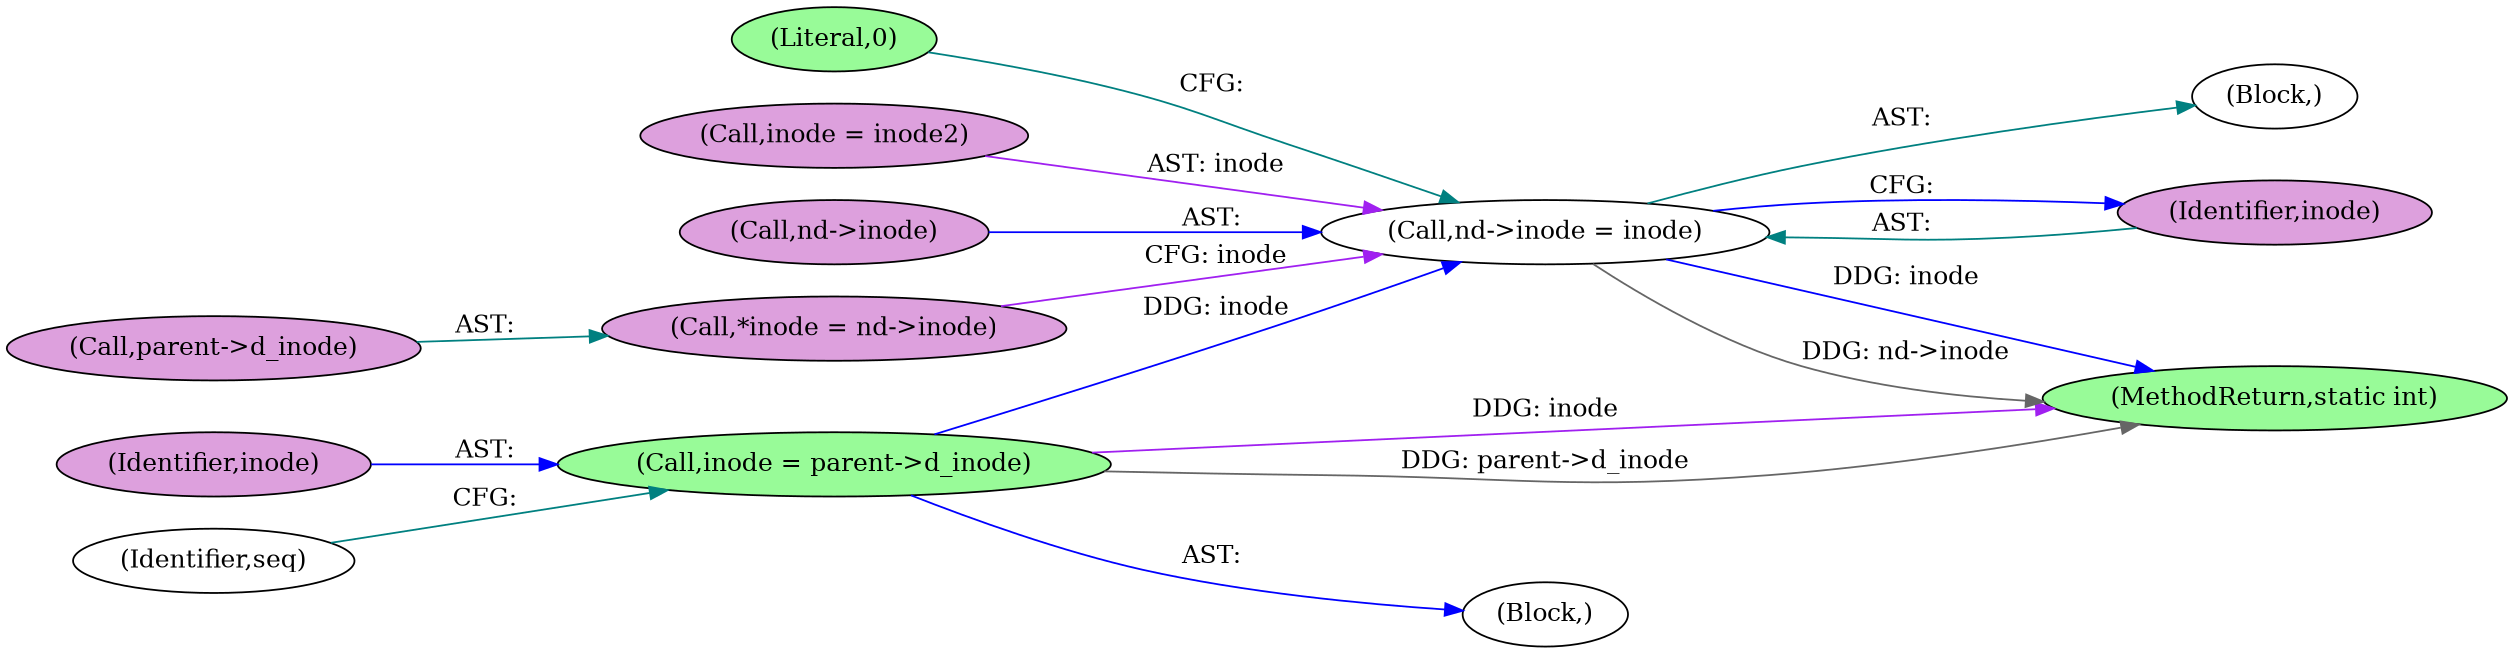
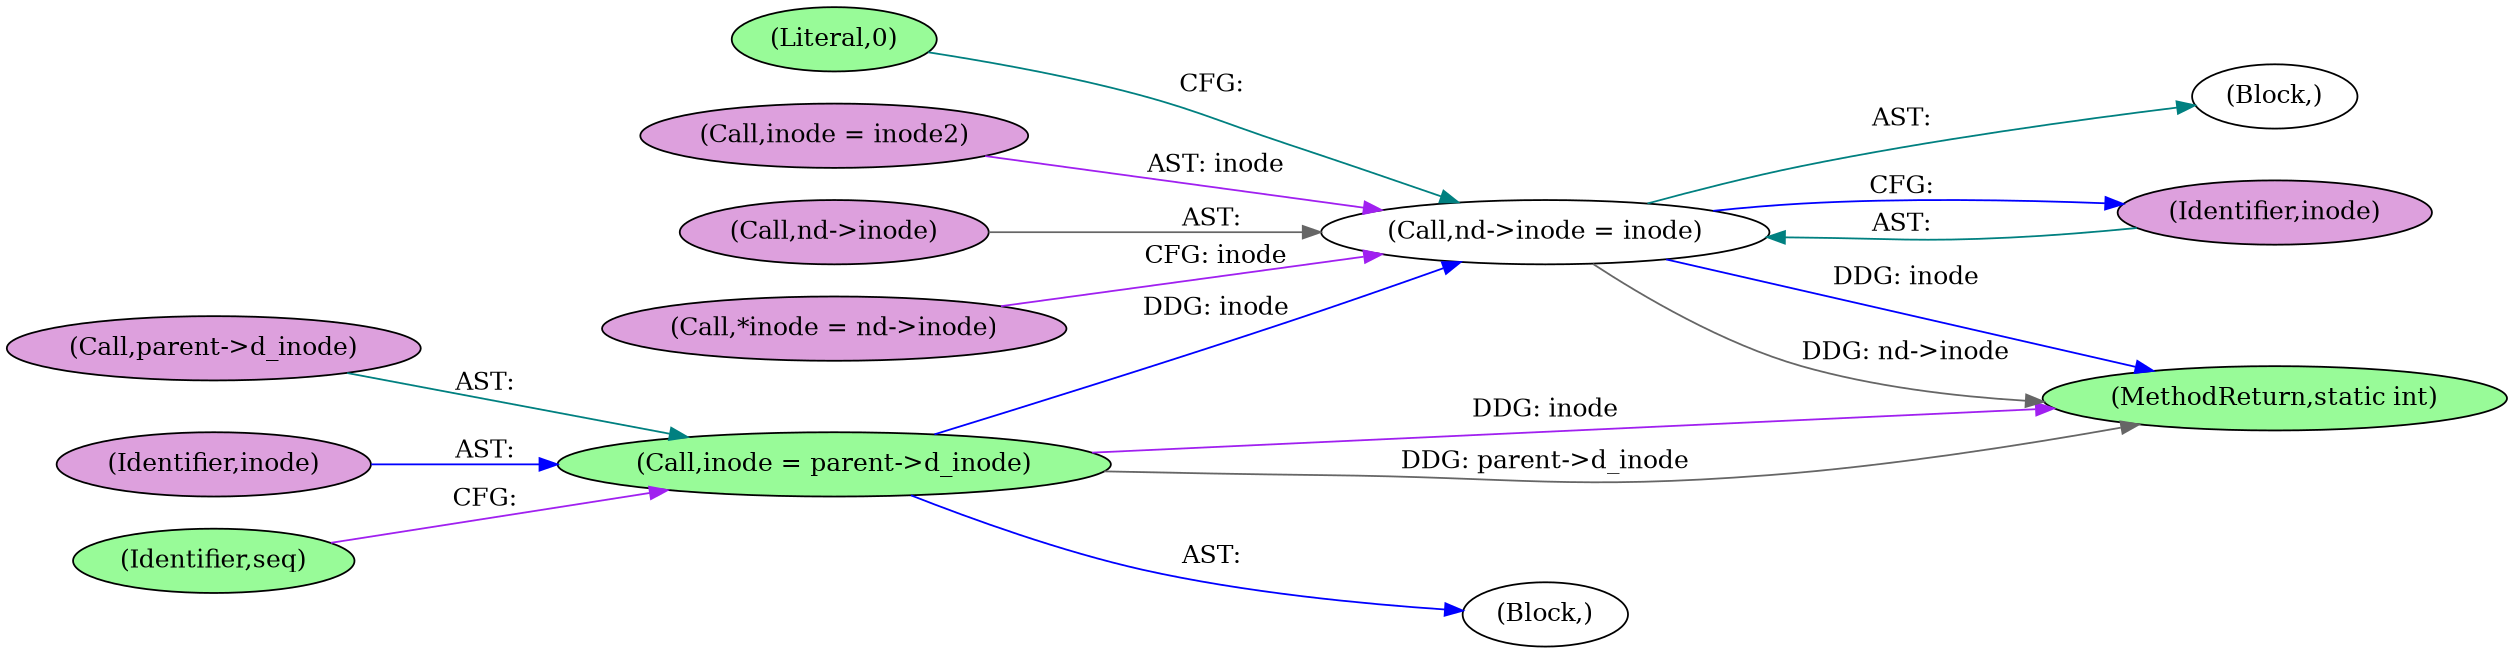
(1146, 232) -> (1146, 232)
(503, 339) -> (508, 403)
(490, 518) -> (490, 518)
(214, 561) -> (214, 561)
